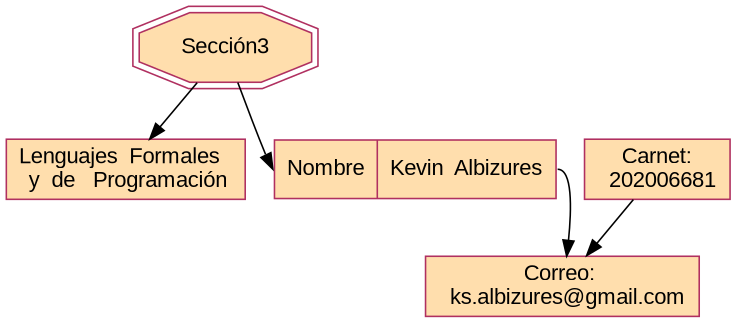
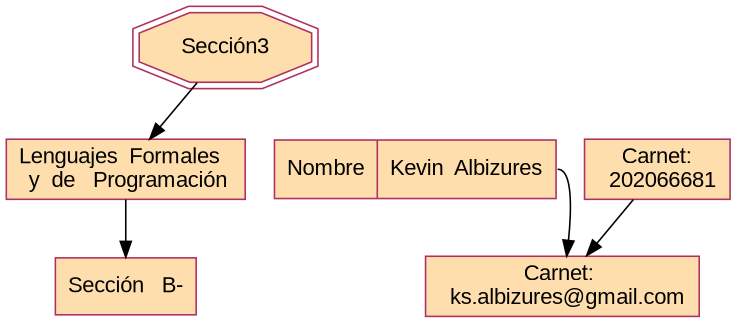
(251, 119) -> none
(657, 169) -> (657, 169)
none -> (126, 286)
(562, 286) -> (562, 286)
